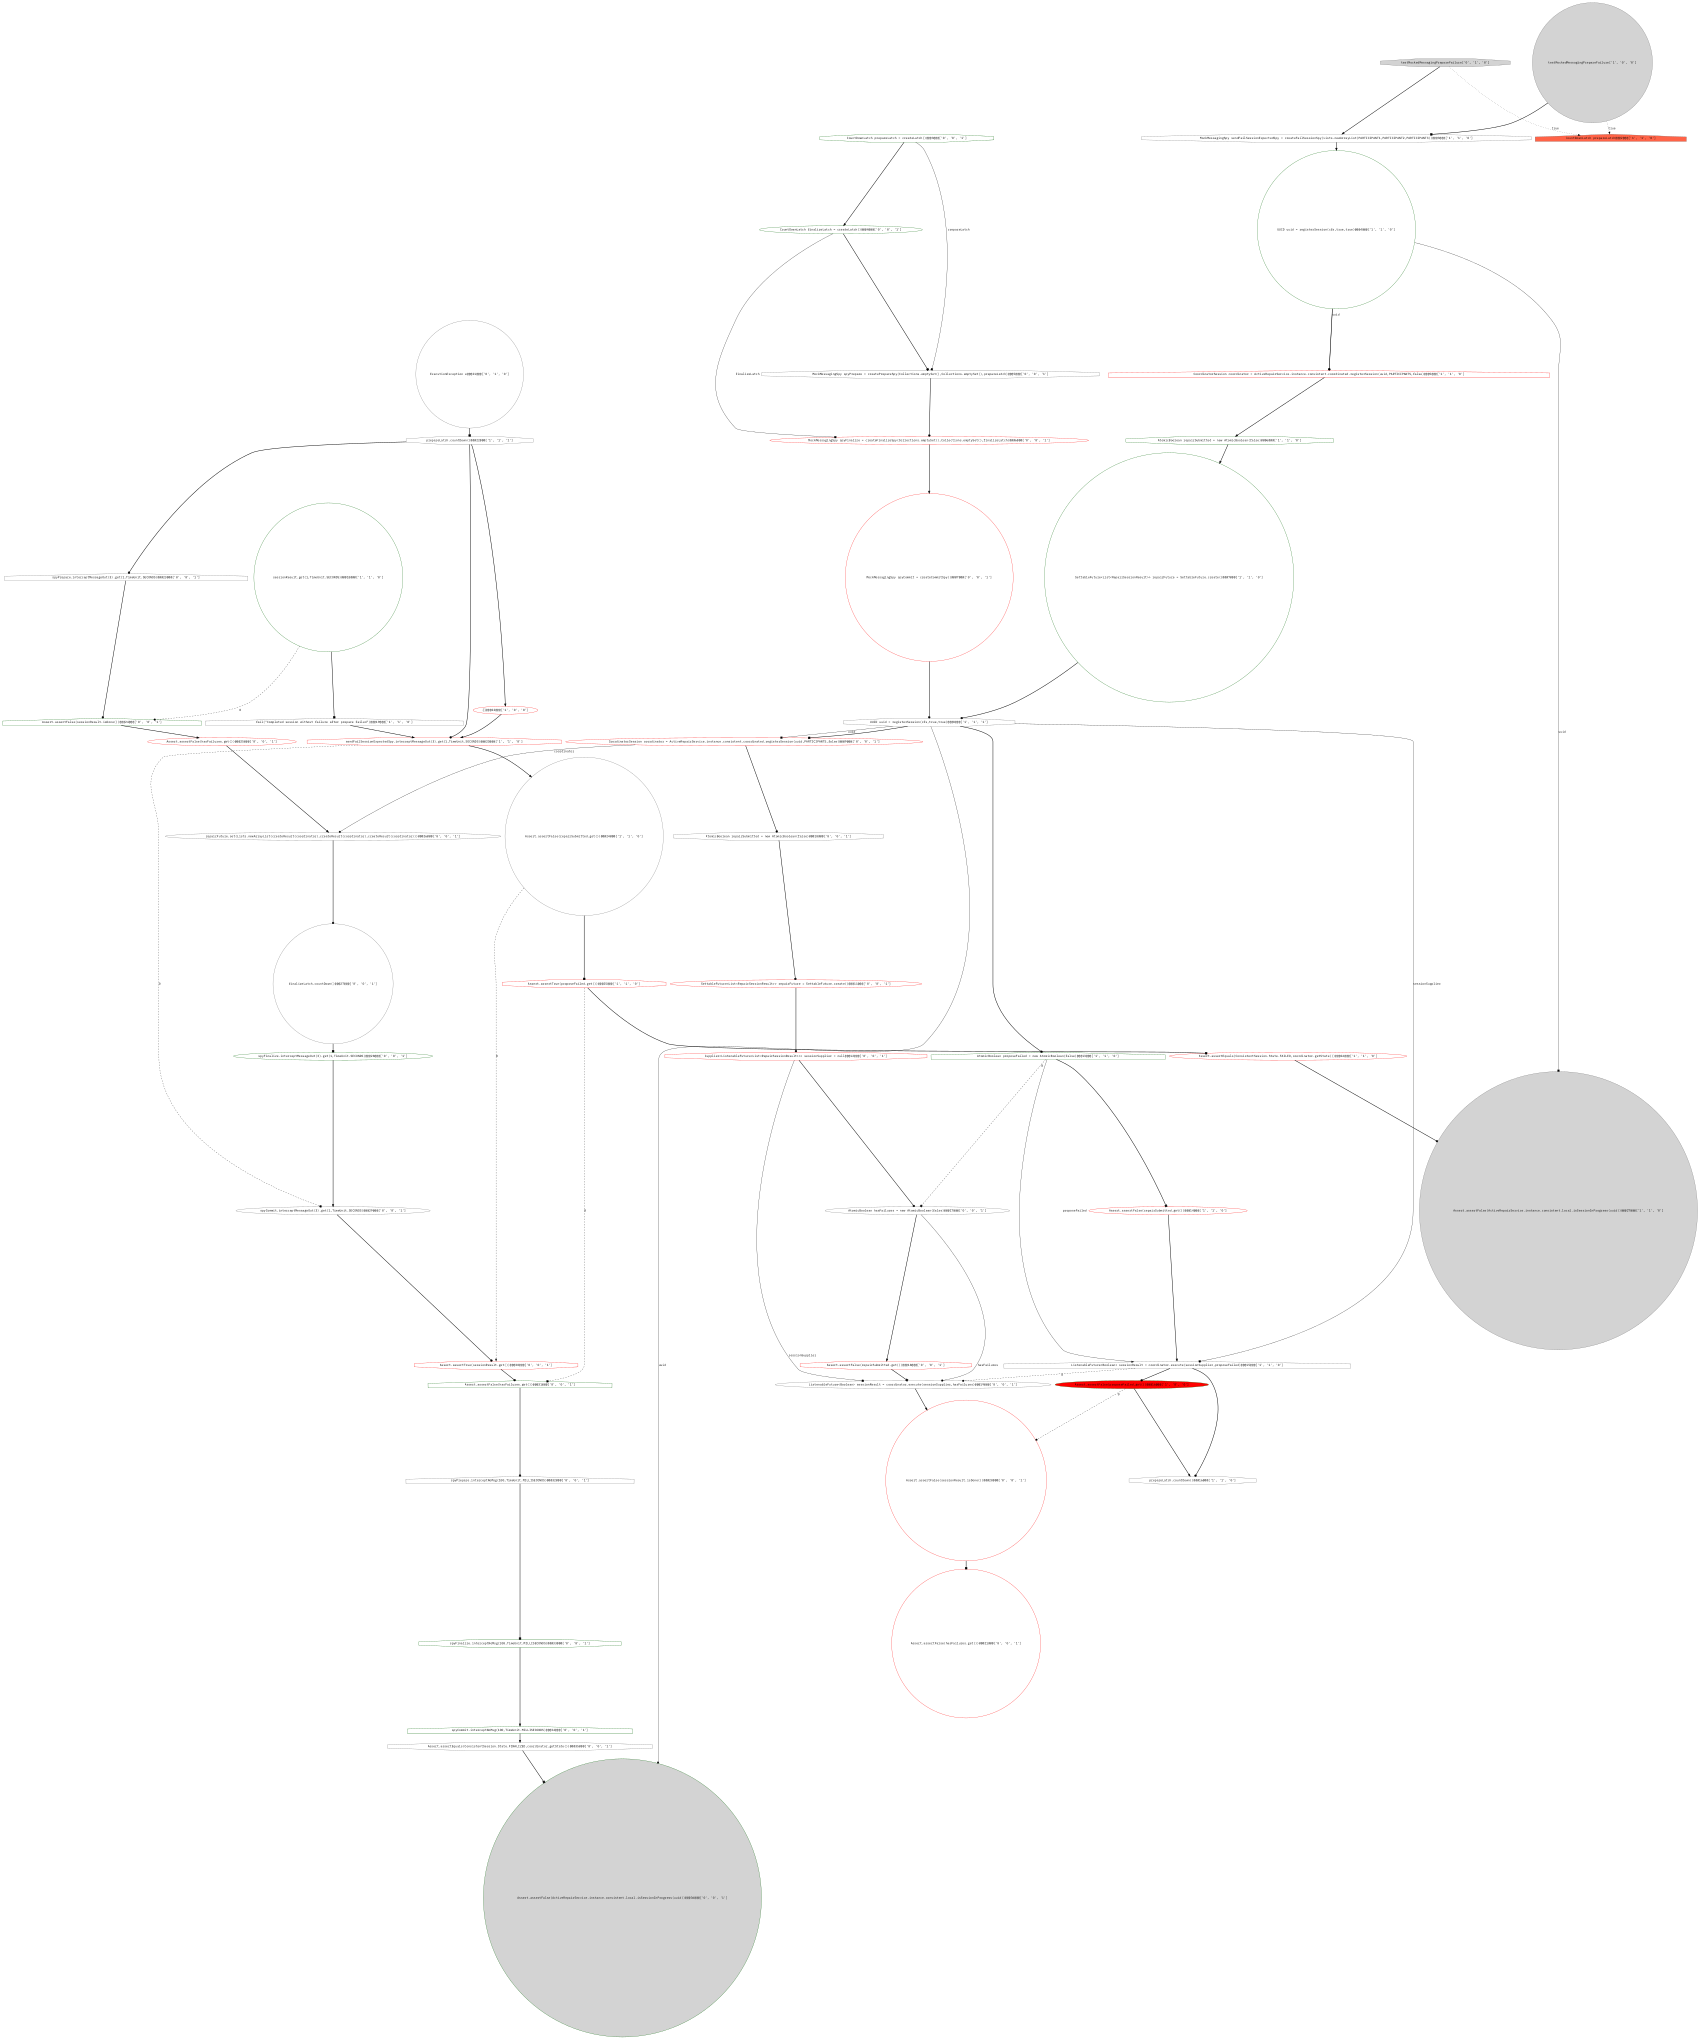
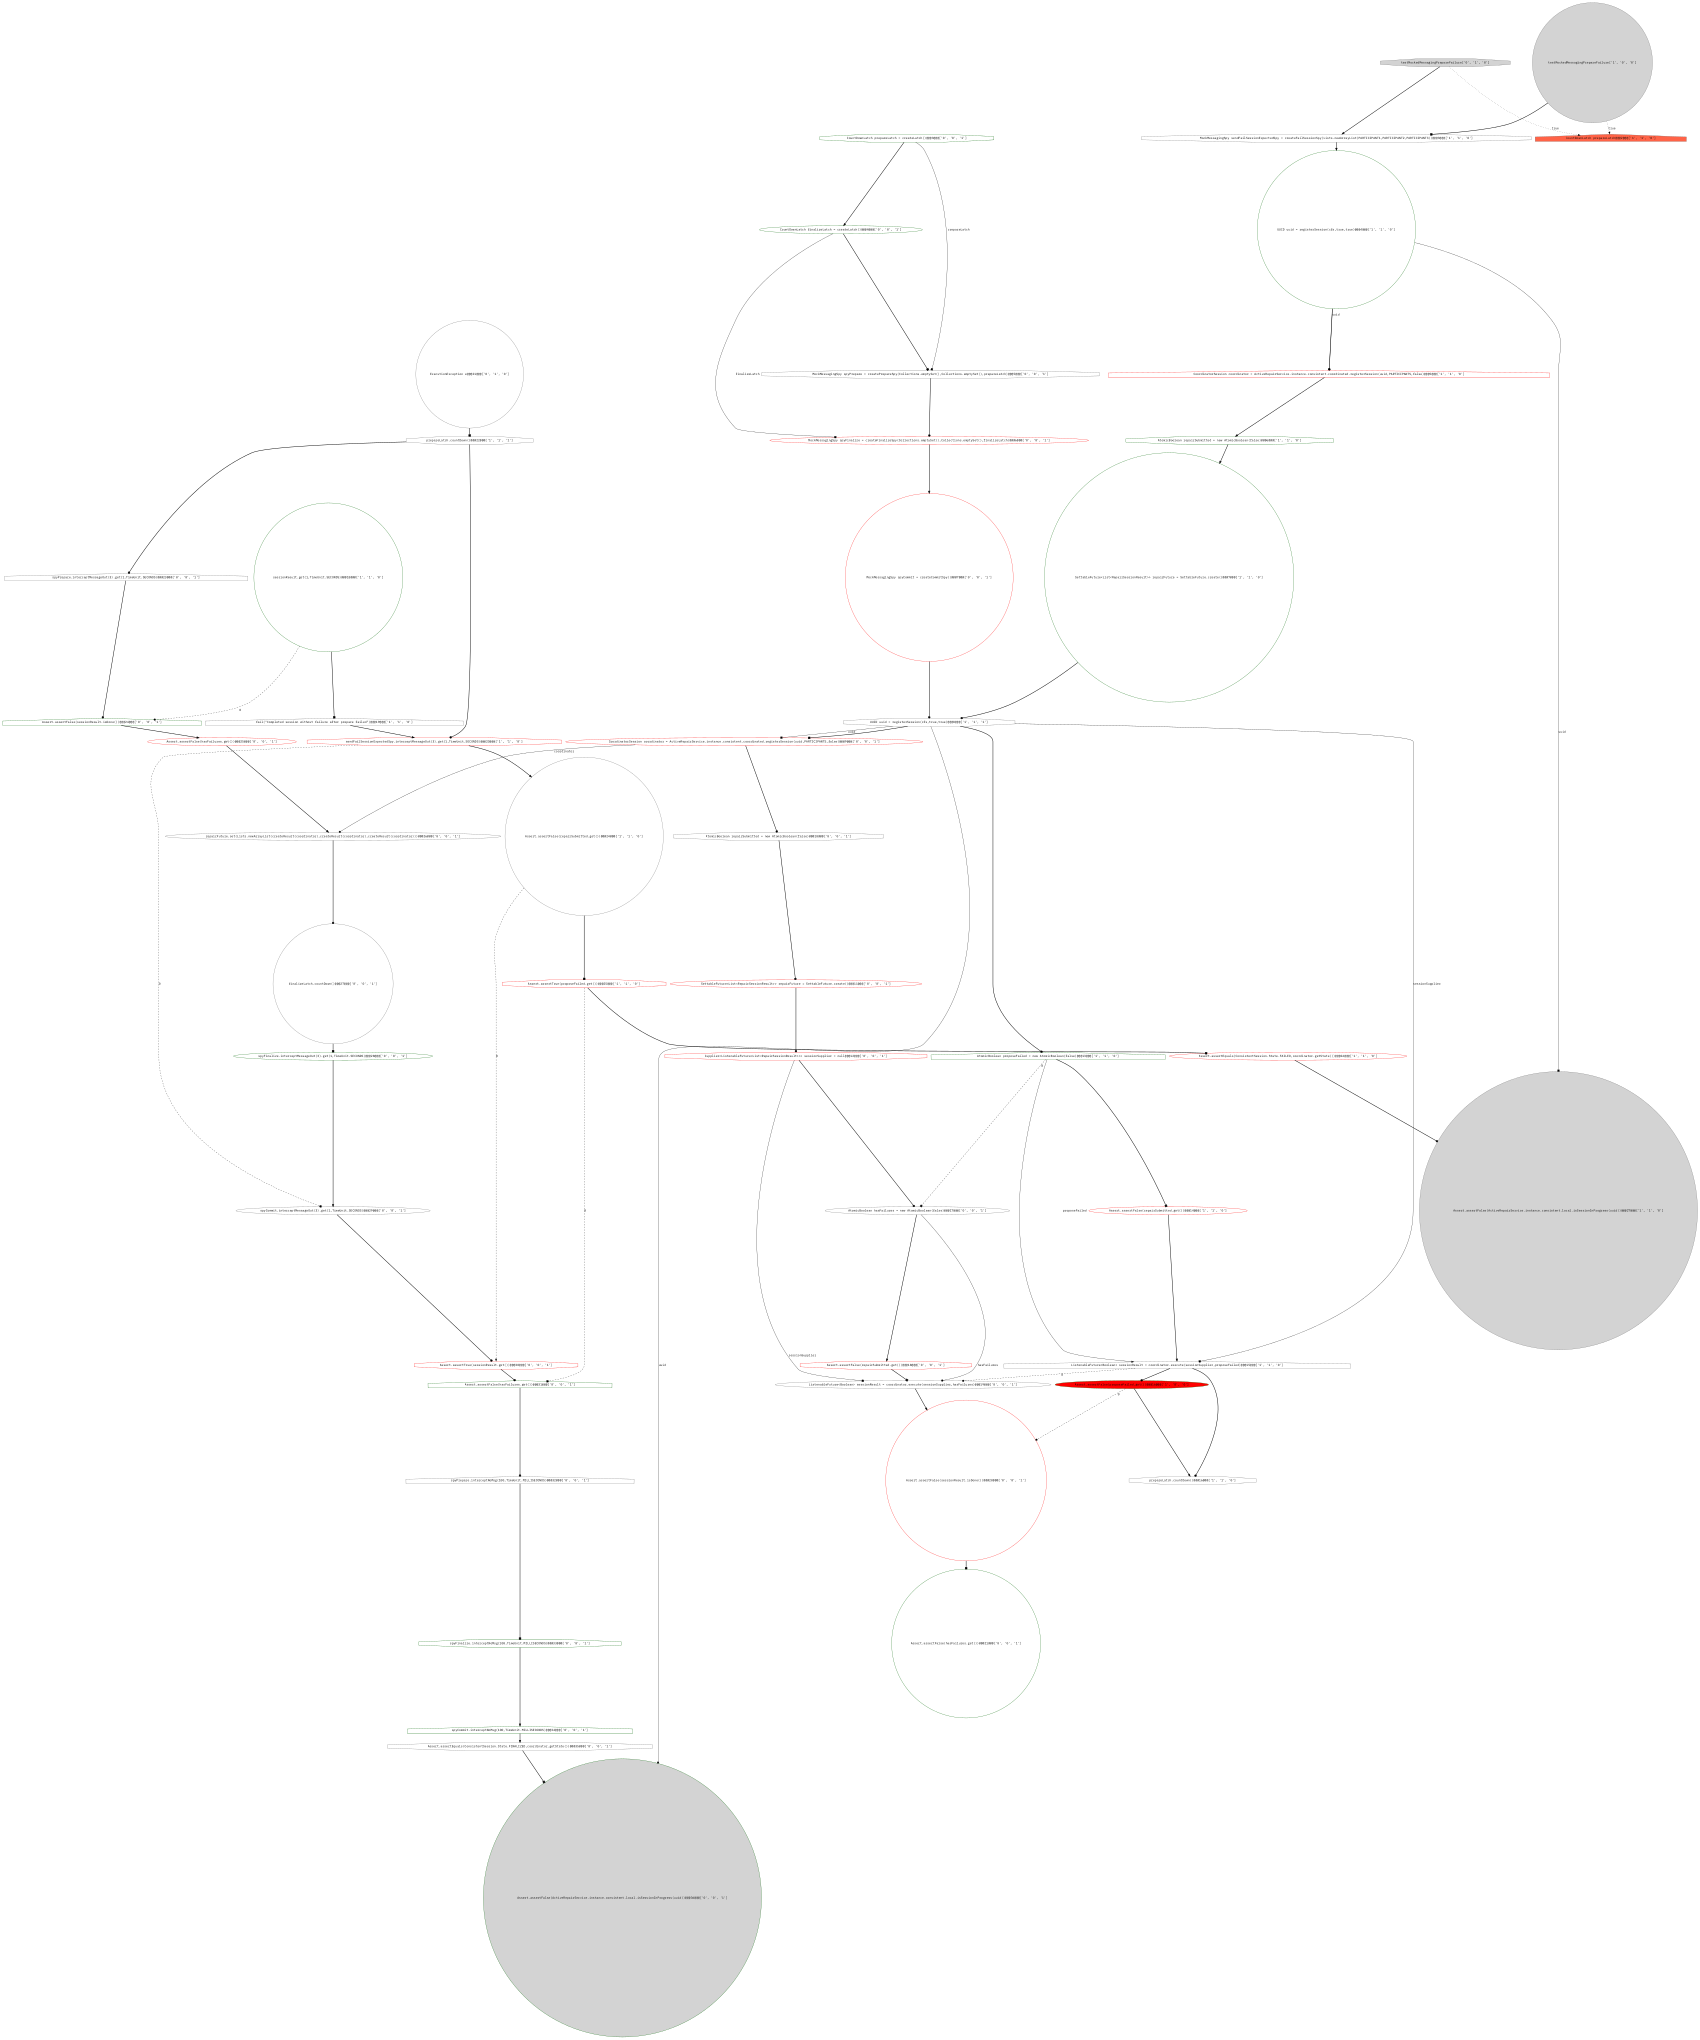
(505, 710) -> none
(966, 1643) -> (966, 1643)
